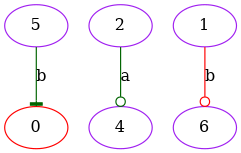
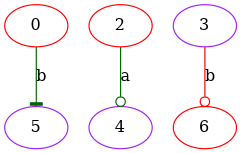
(121, 26) -> (121, 26)
(205, 26) -> (205, 26)
(36, 74) -> (36, 74)
(205, 128) -> (205, 128)
